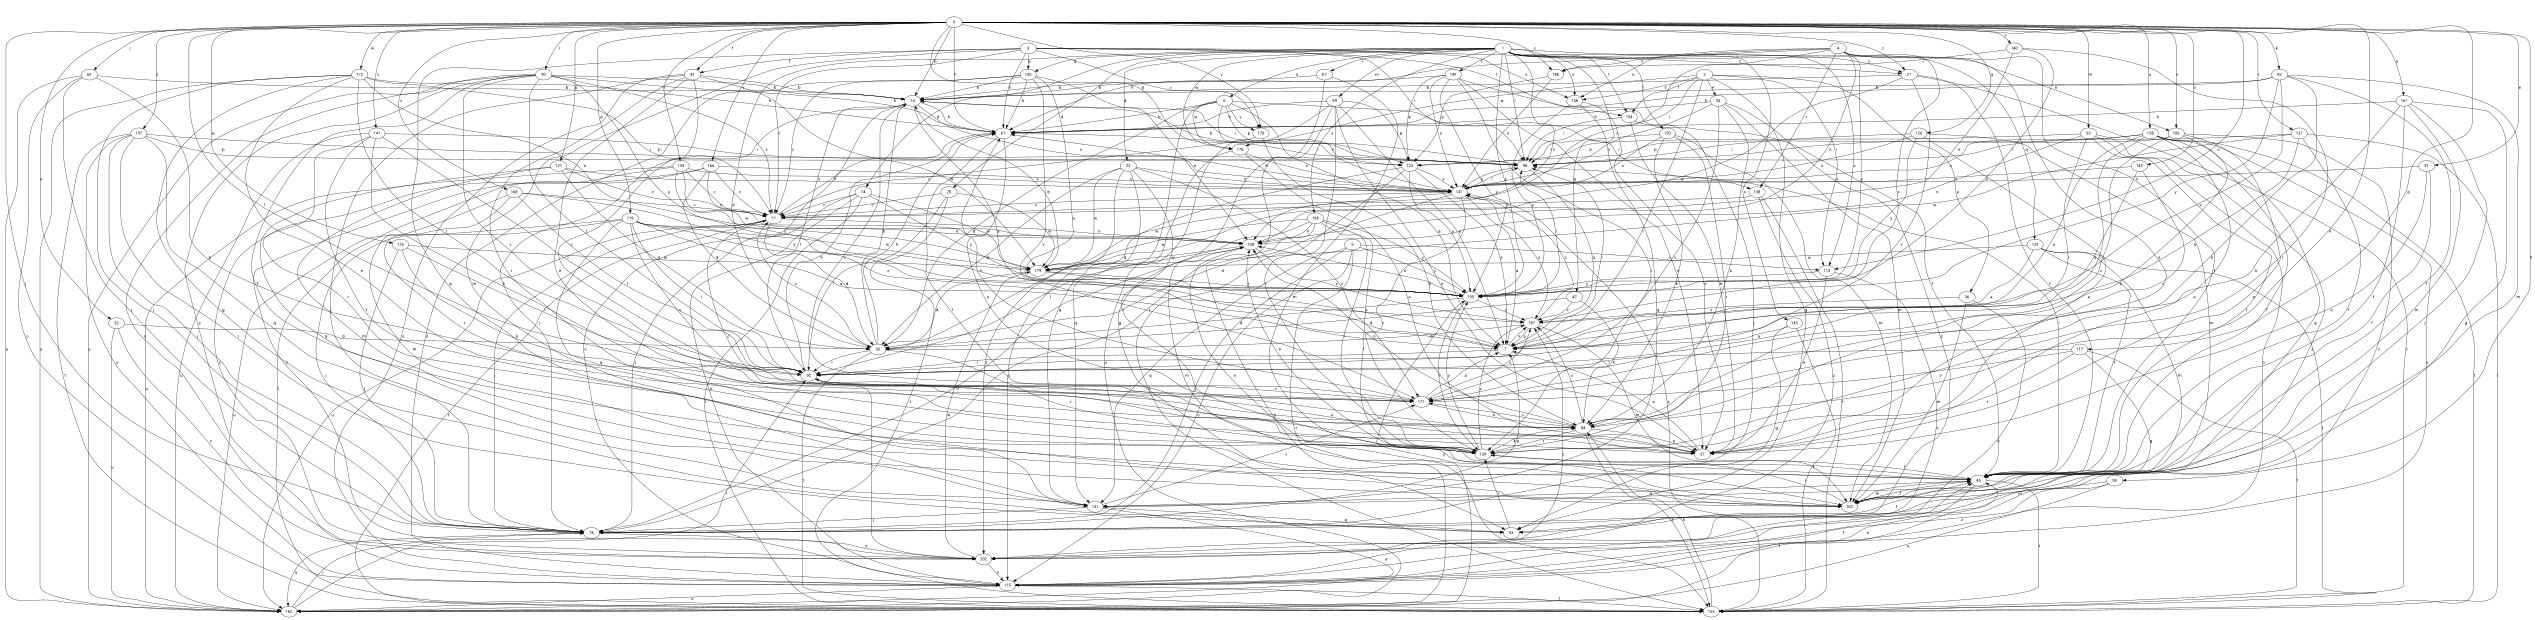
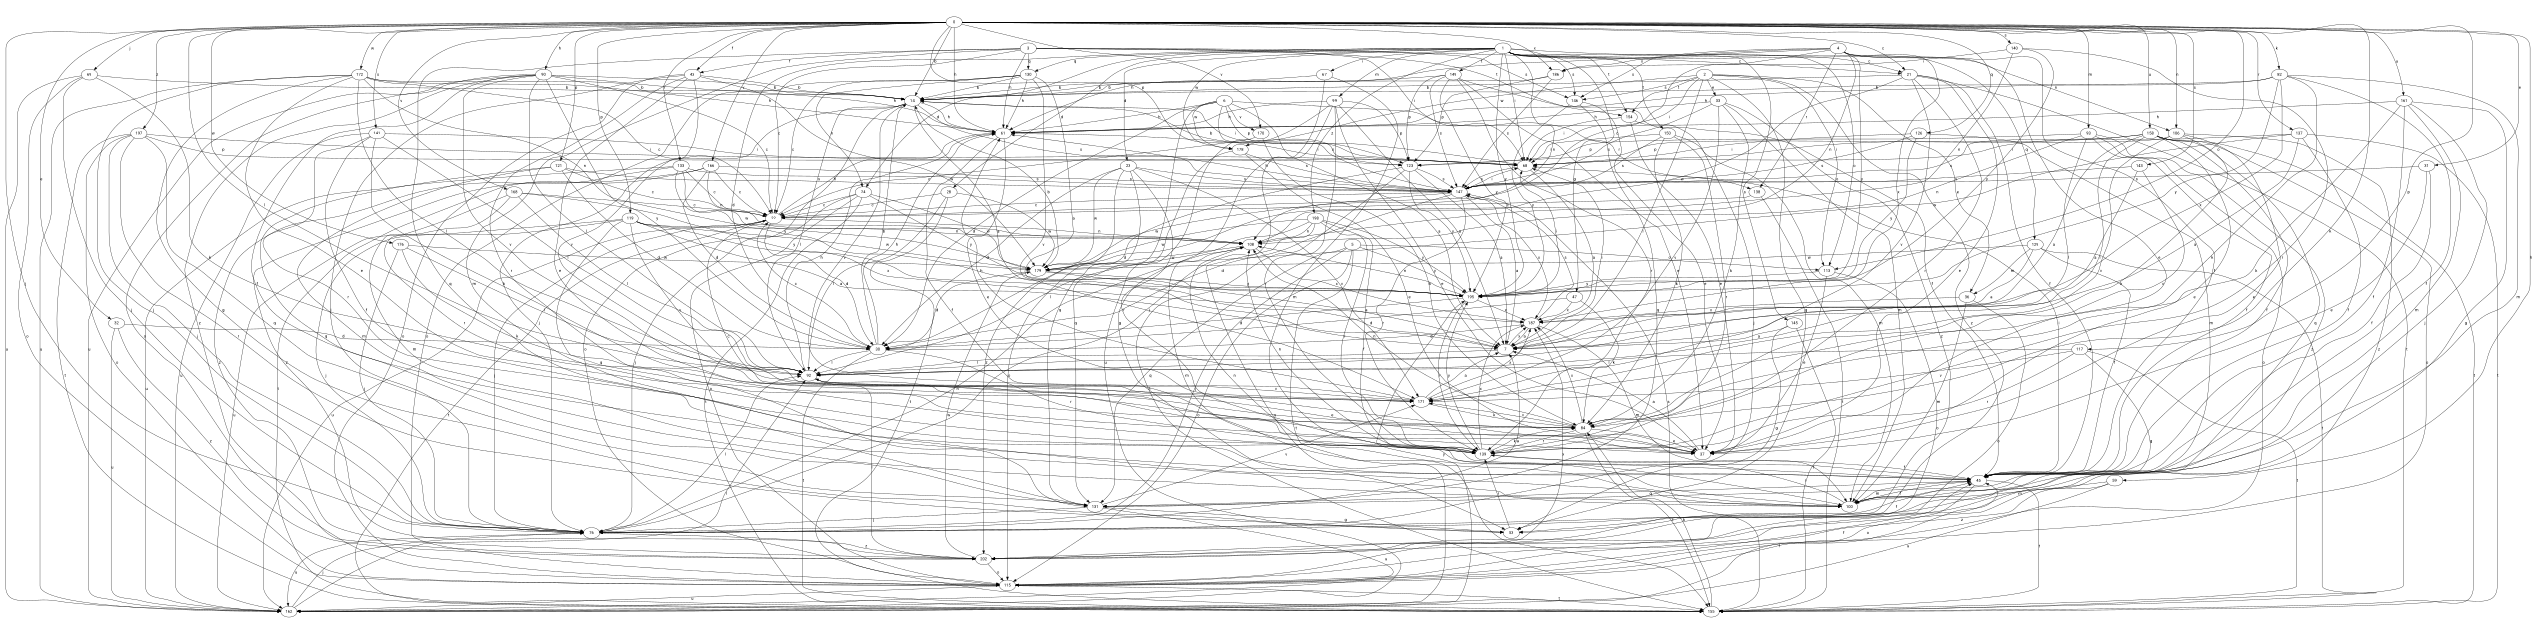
(560, 48) -> (560, 48)
(1347, 59) -> none
none -> (595, 82)
(1152, 86) -> none
none -> (1080, 92)
(1155, 124) -> (870, 89)
(659, 150) -> (659, 150)
(1525, 166) -> (1525, 166)
(969, 279) -> (689, 251)
(709, 308) -> (706, 471)
none -> (1825, 341)
(2003, 344) -> (1944, 280)
(2164, 456) -> (2005, 272)
(1547, 535) -> (1692, 520)
